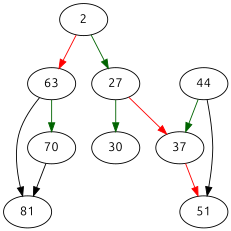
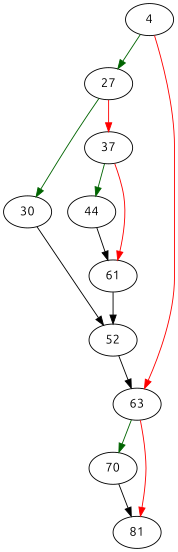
(84, 20) -> (150, 20)
(194, 111) -> (101, 176)
(18, 140) -> (146, 464)
(204, 212) -> (113, 276)
none -> (113, 340)
